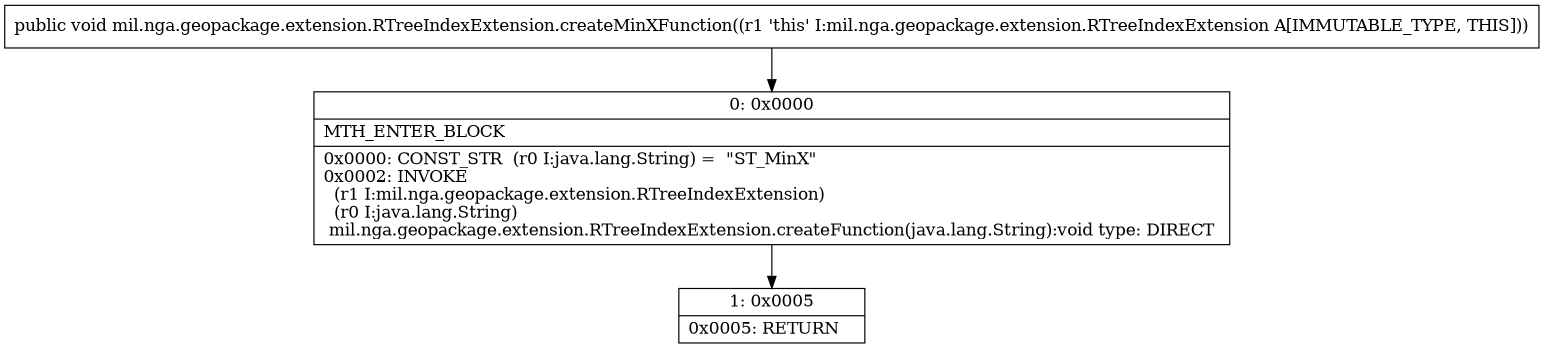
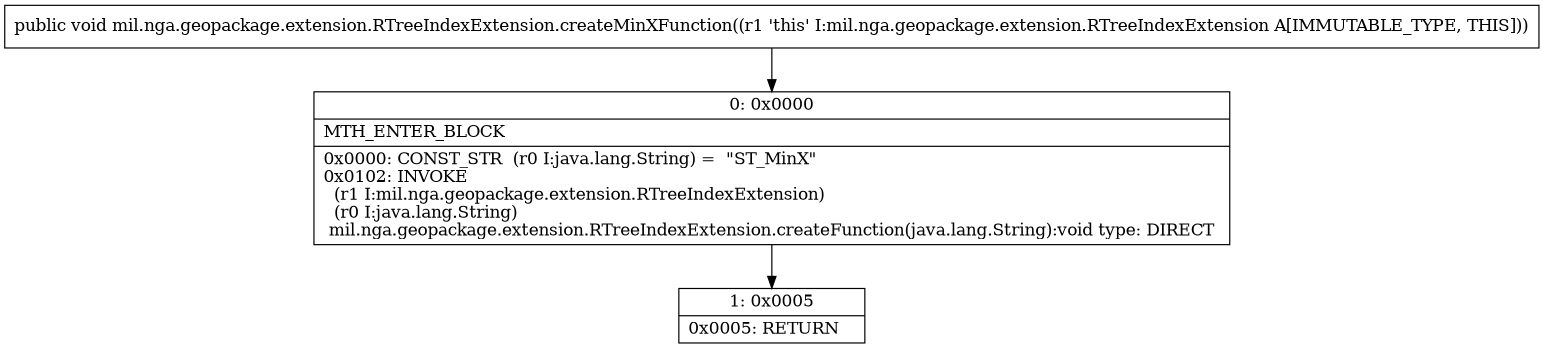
(401, 177) -> (401, 177)
